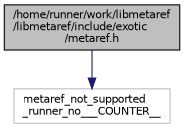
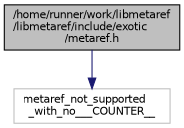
(92, 106) -> (92, 106)
